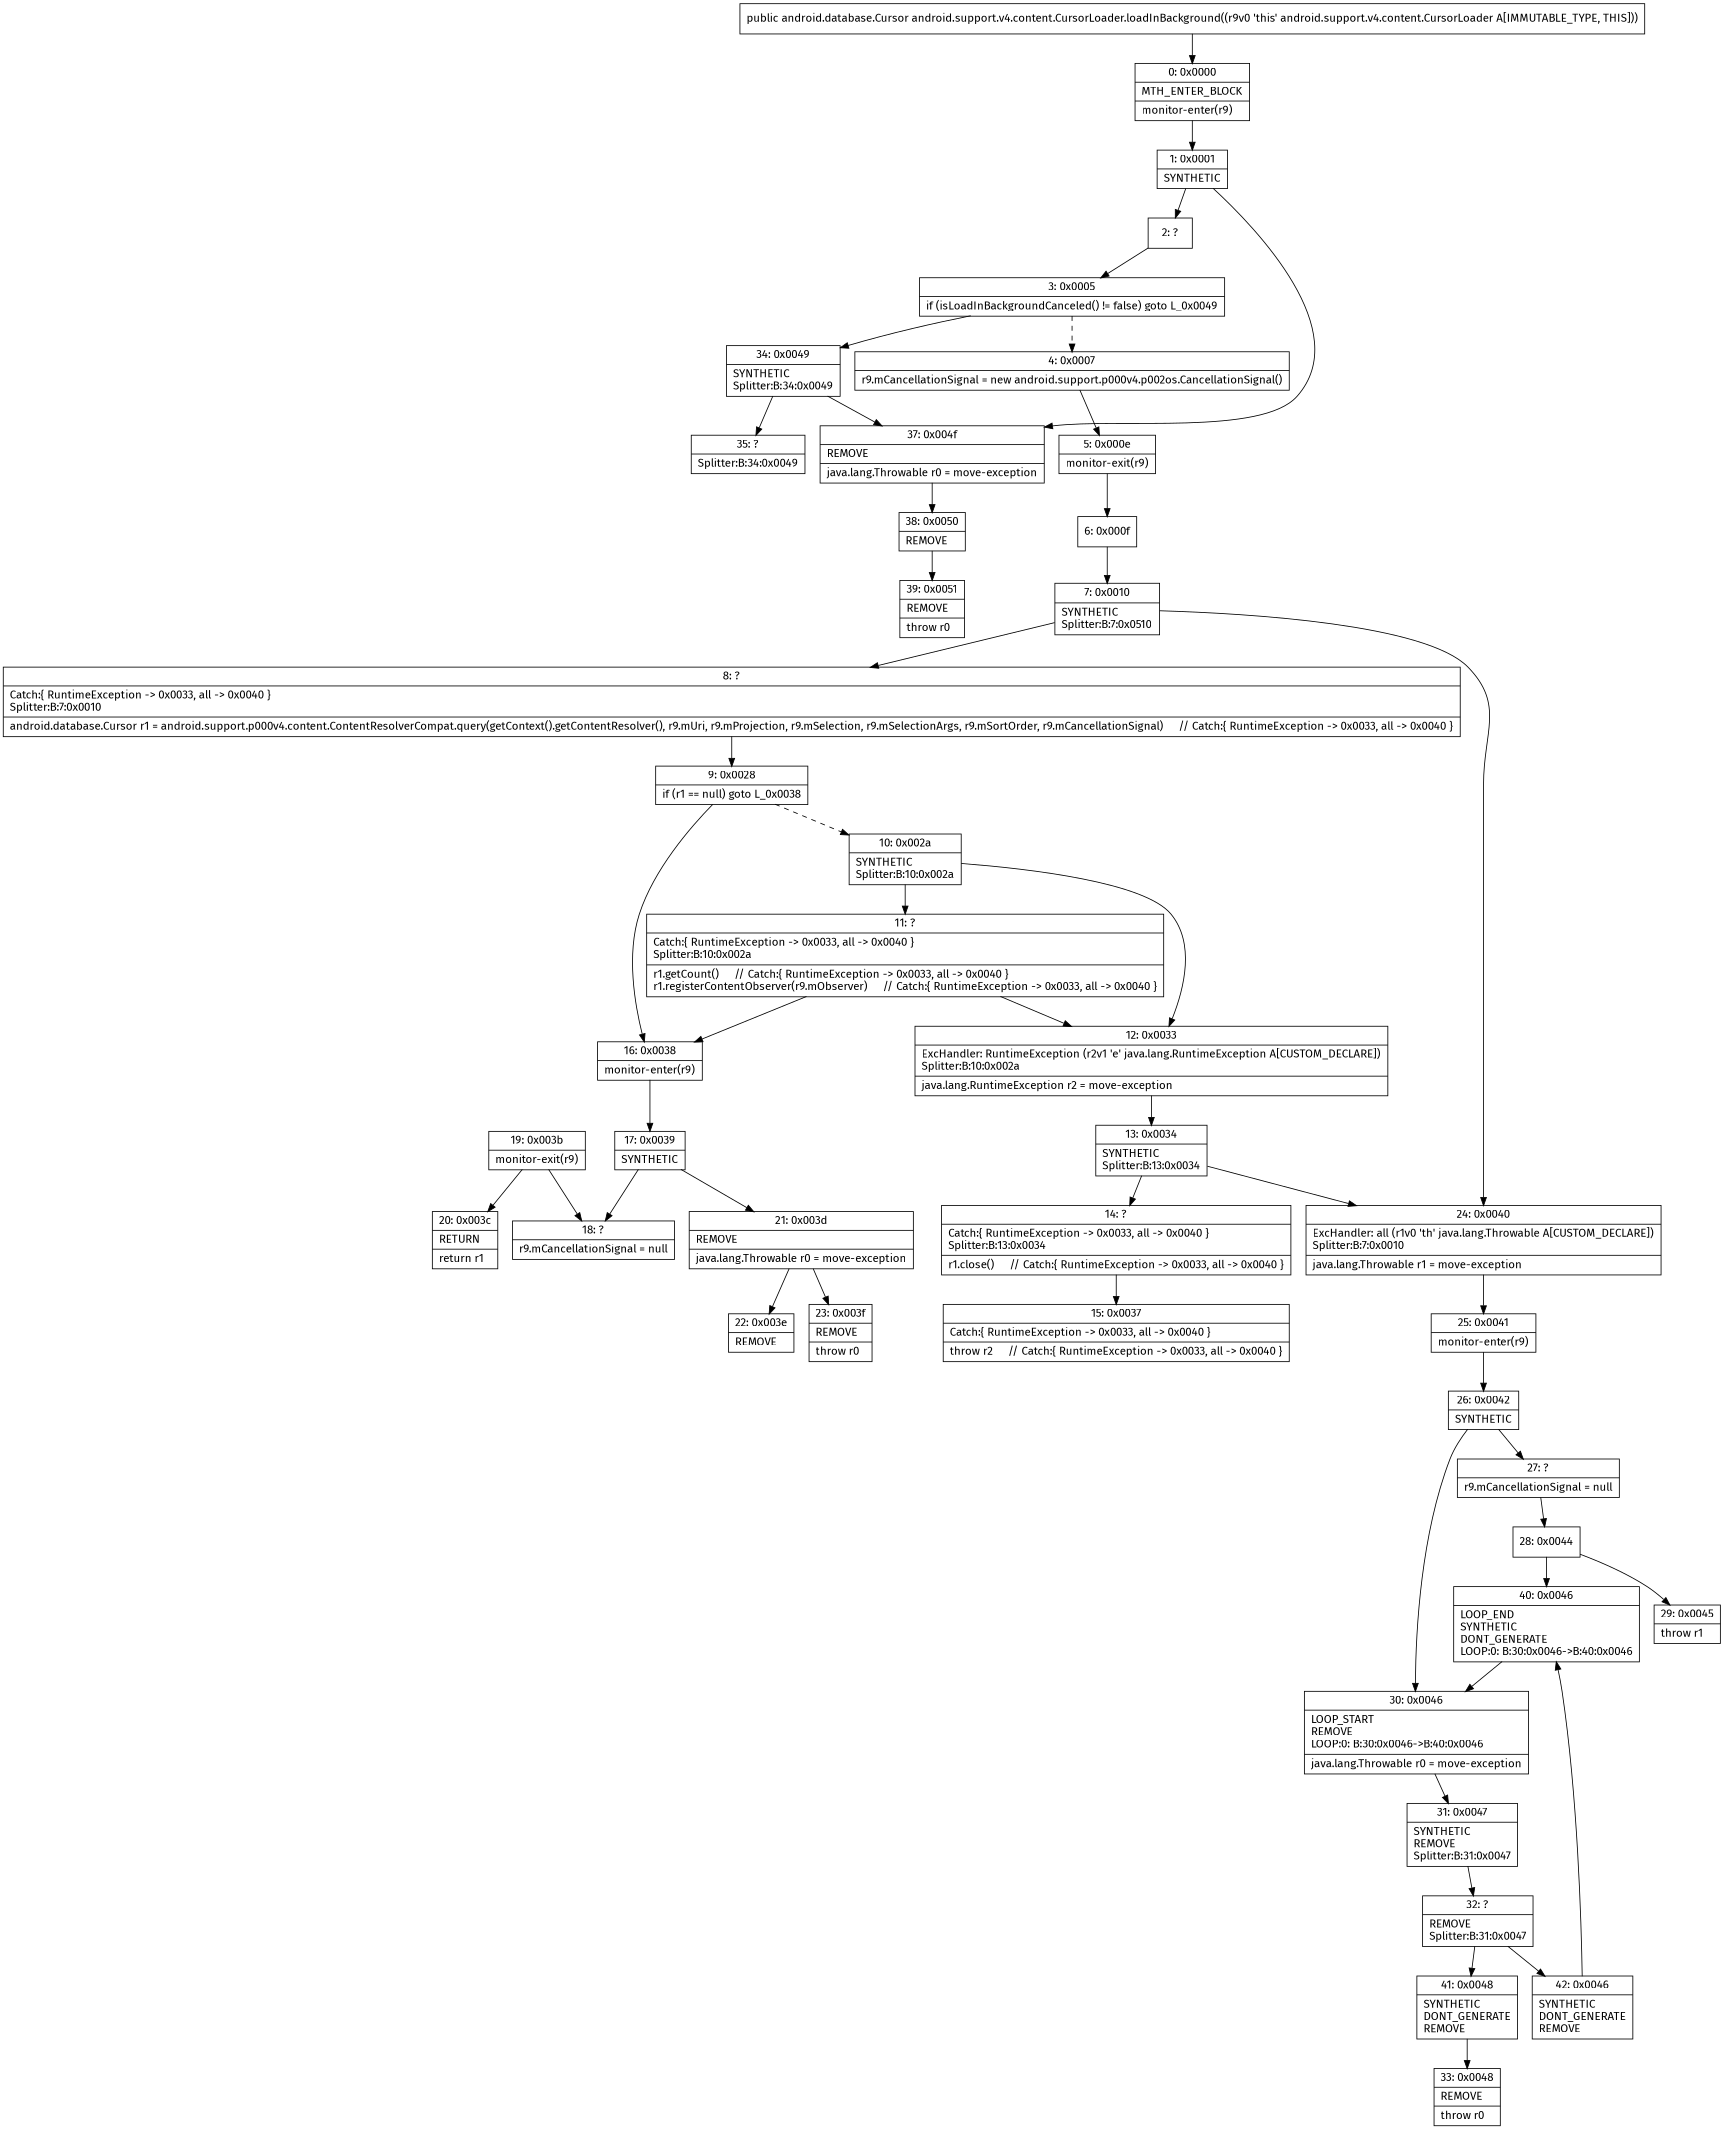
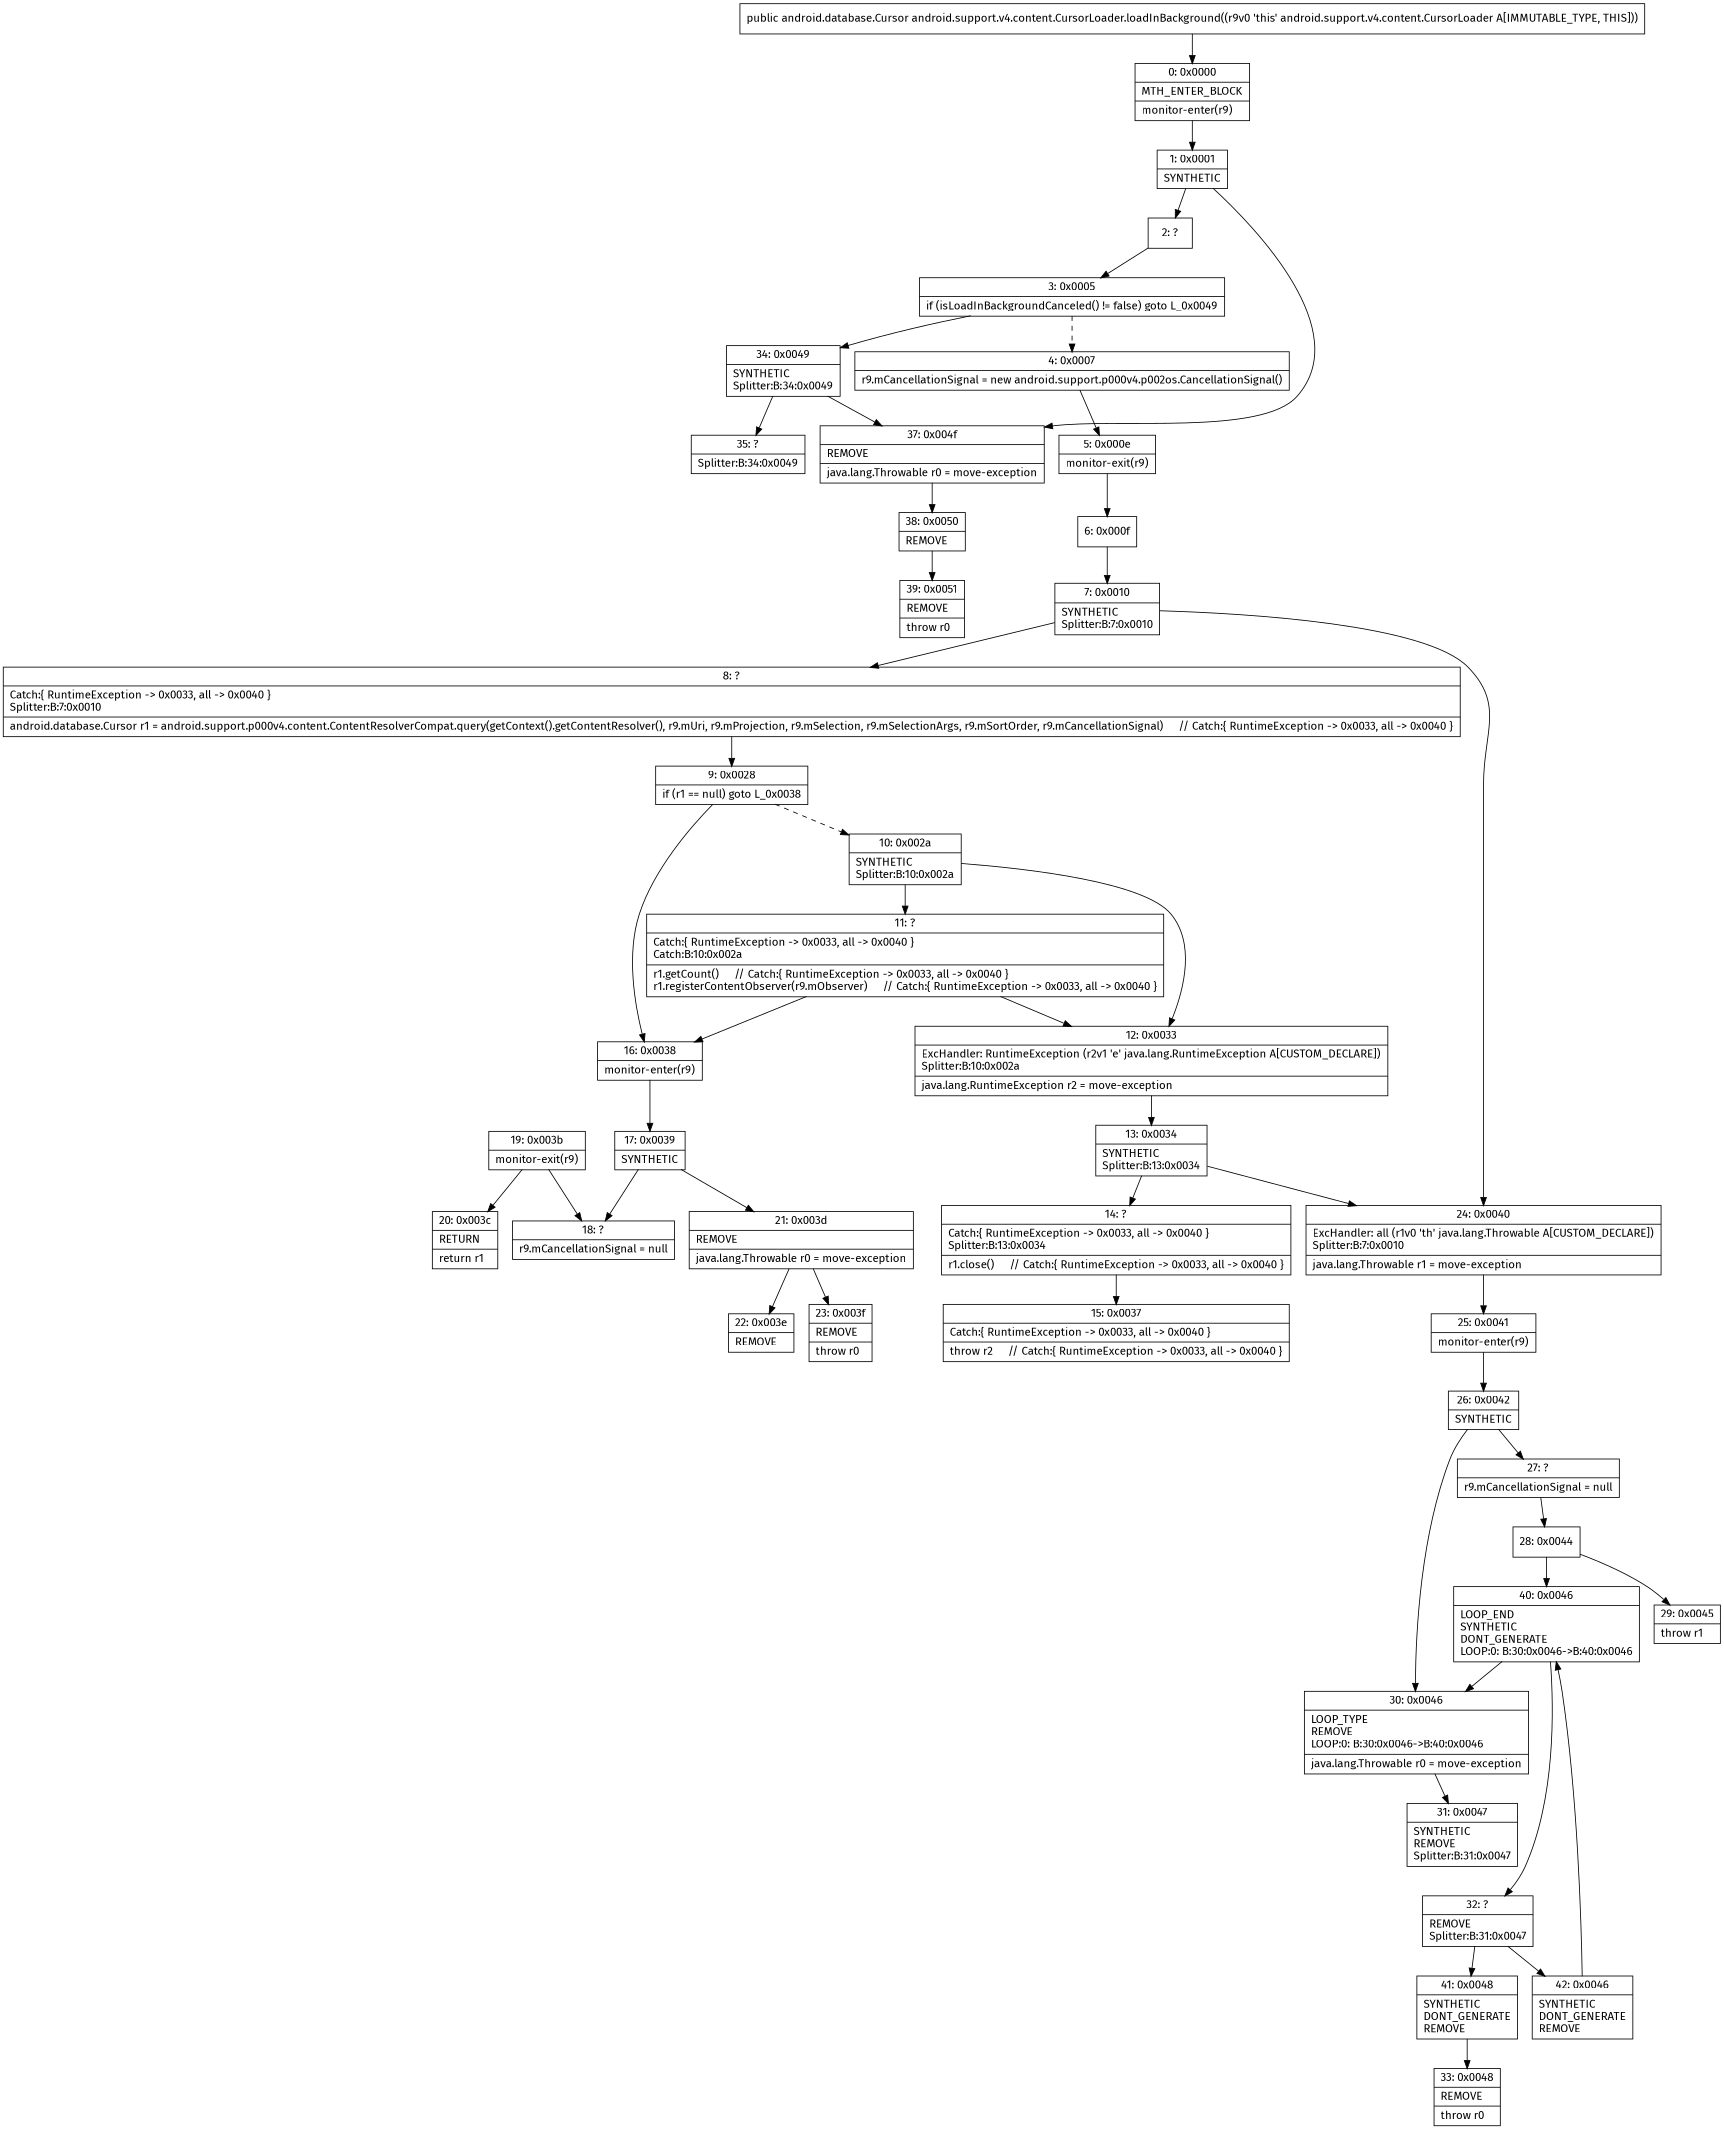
(1107, 625) -> (1107, 625)
(703, 955) -> (698, 955)
(1343, 1720) -> (1340, 1720)
(1470, 1877) -> (1548, 1779)
